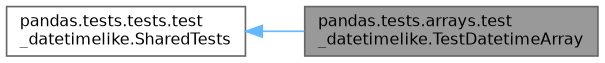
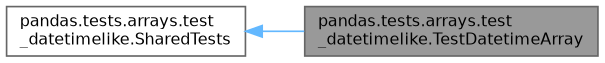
(126, 31) -> (126, 31)
